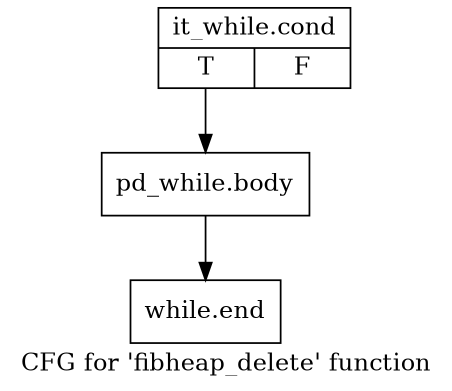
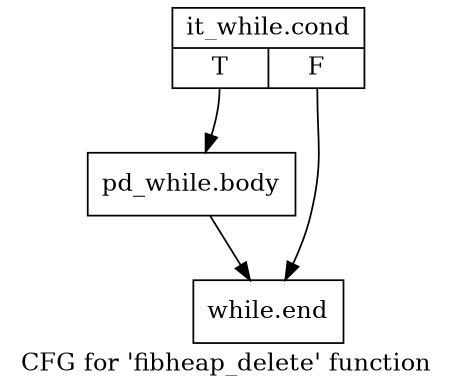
none -> (317, 178)
